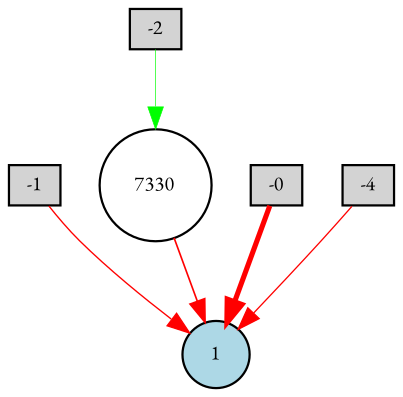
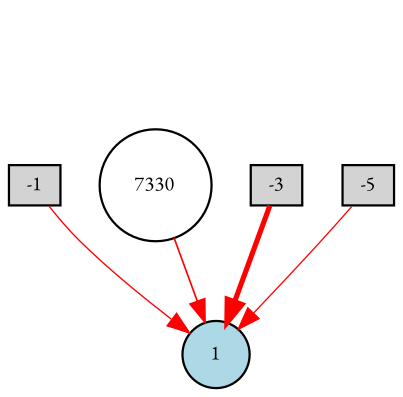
(156, 29) -> none
(277, 185) -> (277, 185)
(368, 185) -> (368, 185)
